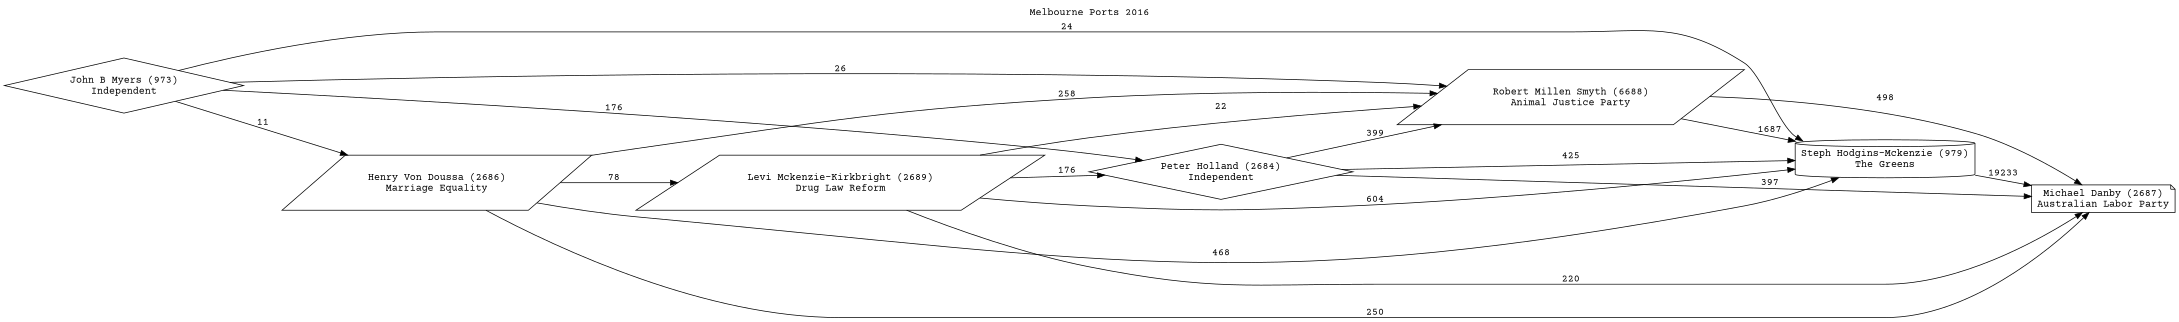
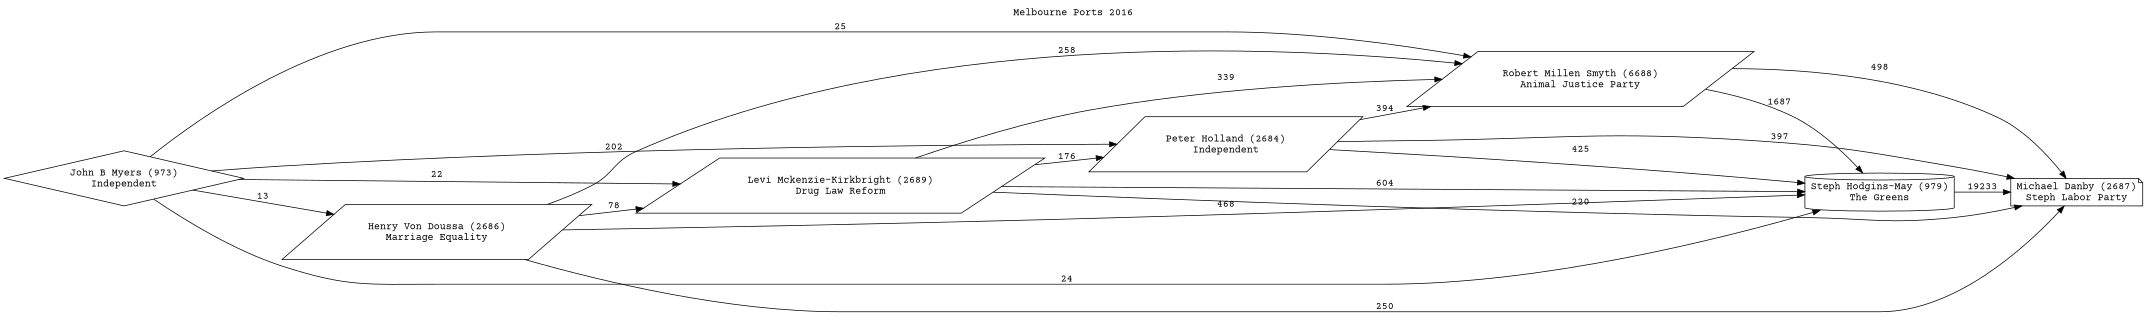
(840, 69) -> (840, 26)
(1221, 106) -> (1226, 77)
(614, 108) -> (614, 147)
(263, 122) -> (263, 196)
(1375, 133) -> (1385, 108)
(1885, 159) -> (1880, 192)
(1221, 172) -> (1226, 144)
none -> (456, 182)
(2103, 199) -> (2077, 192)
